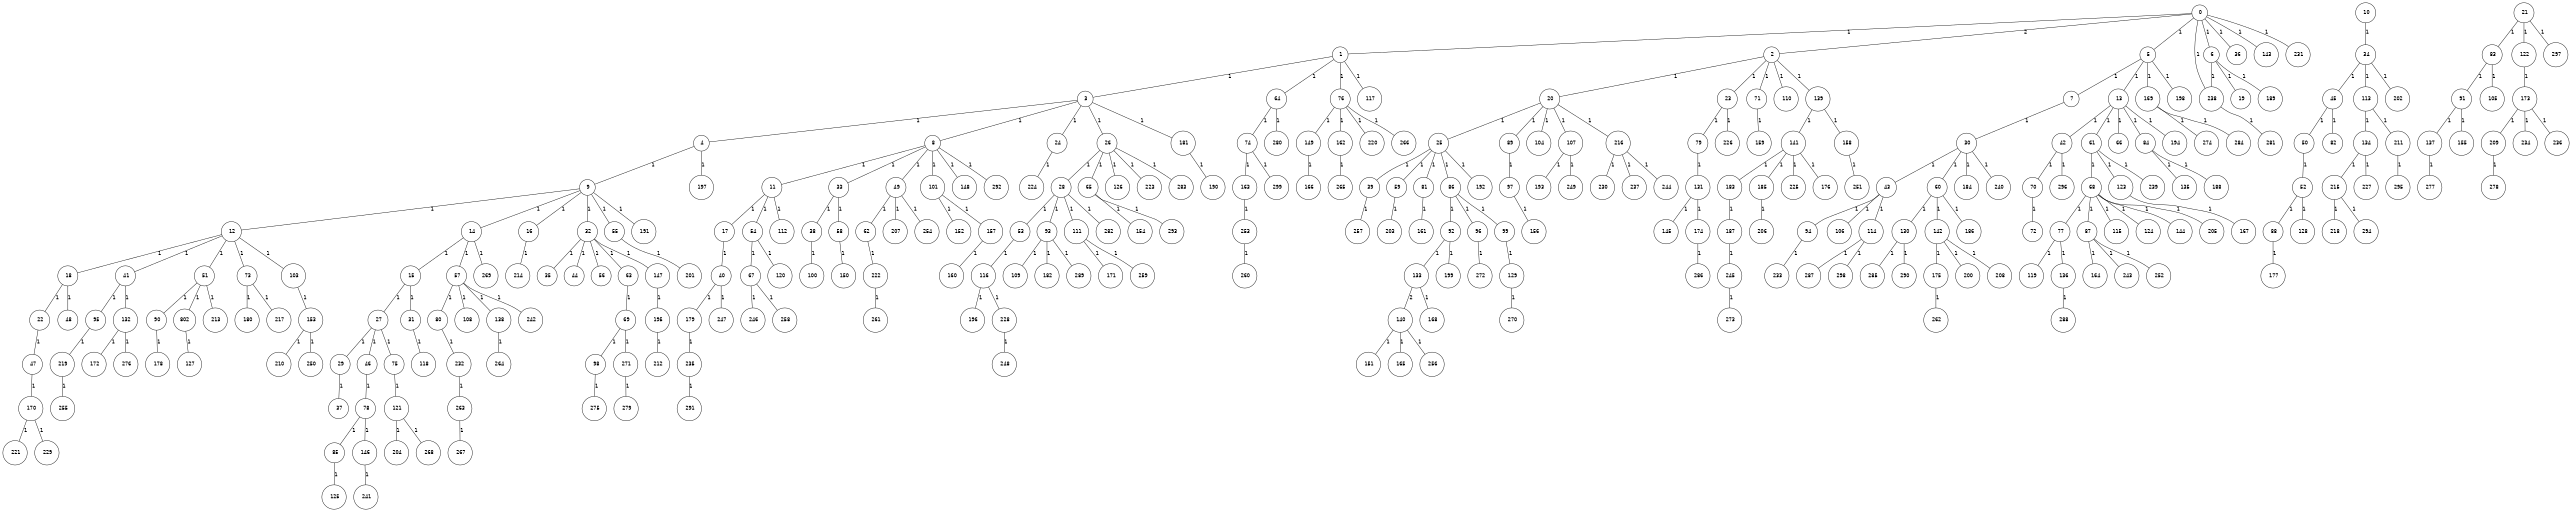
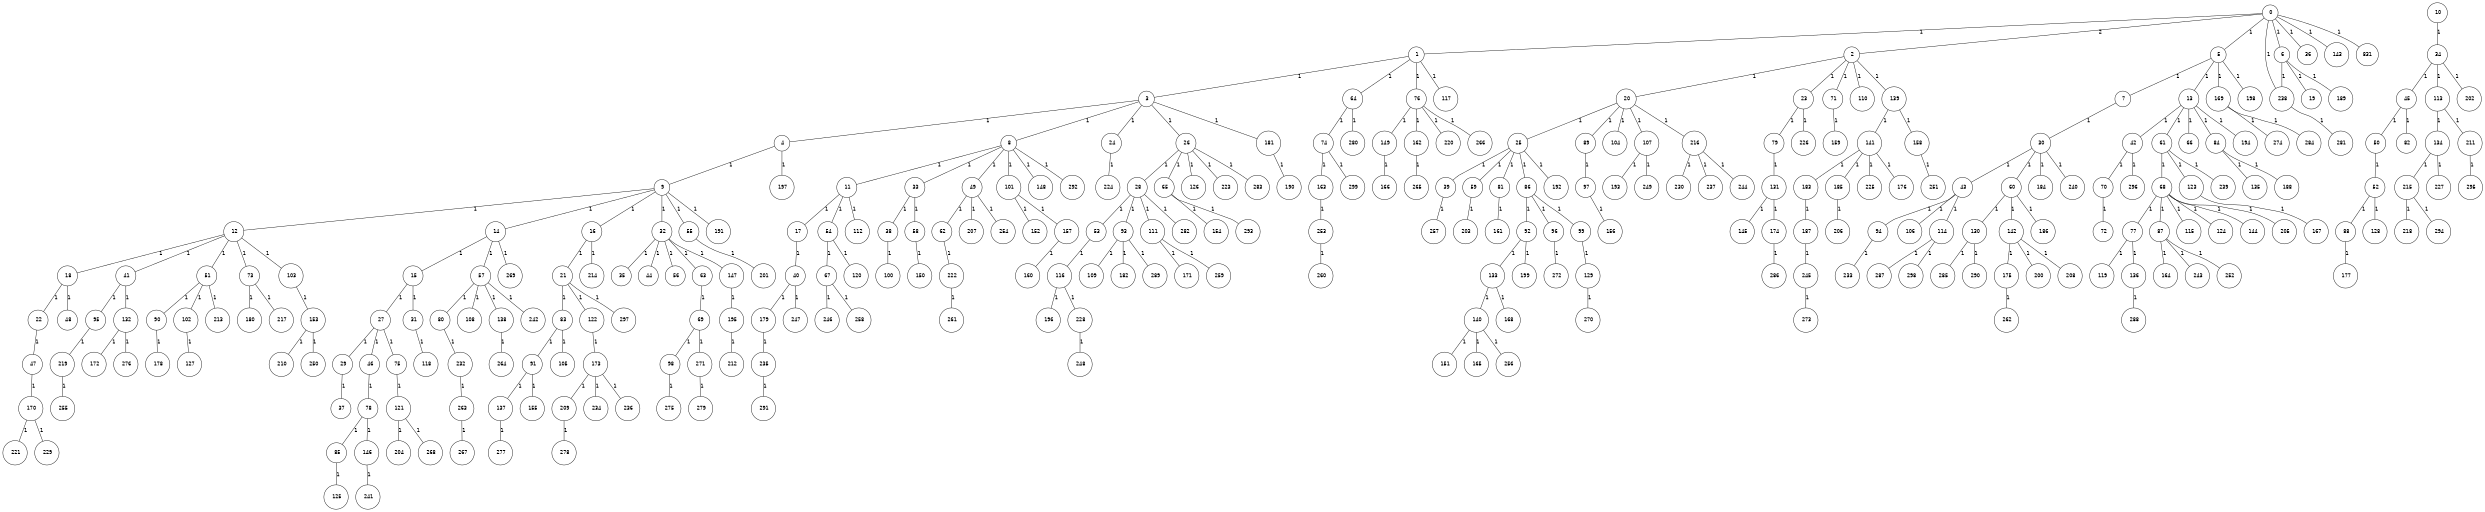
(2298, 55) -> (2367, 55)
none -> (577, 254)
(1411, 298) -> (1487, 298)
(185, 320) -> (186, 320)
